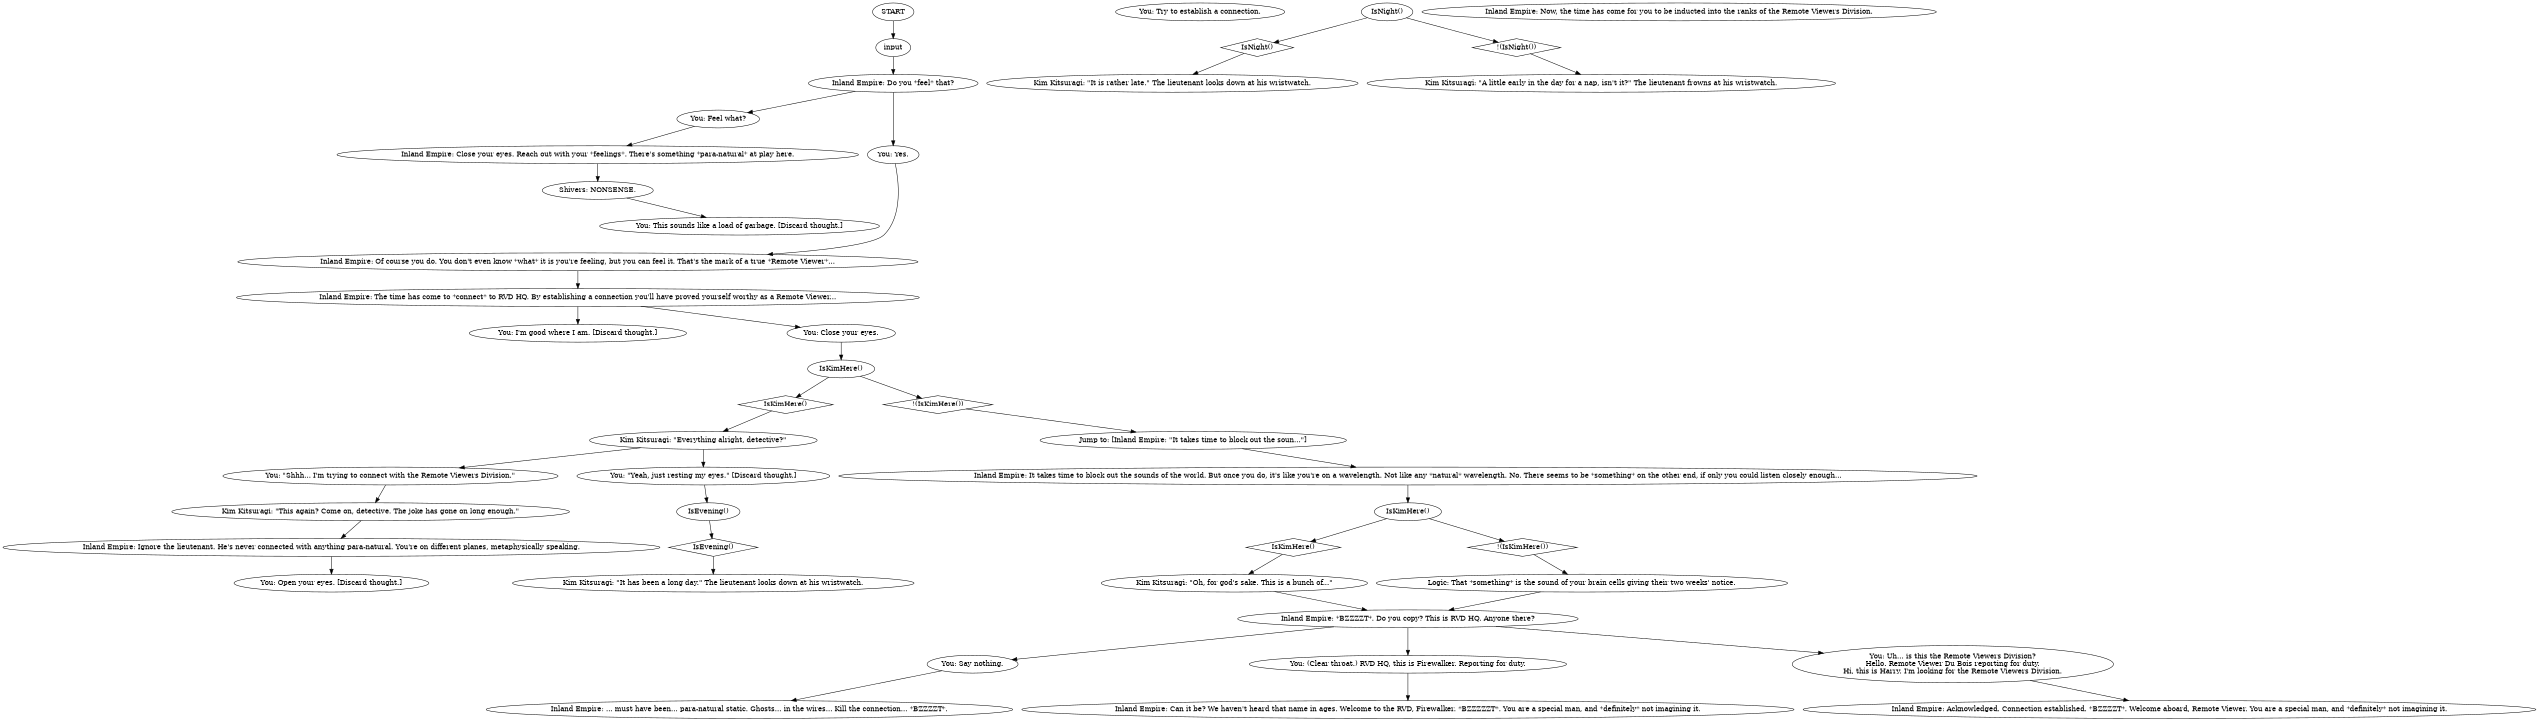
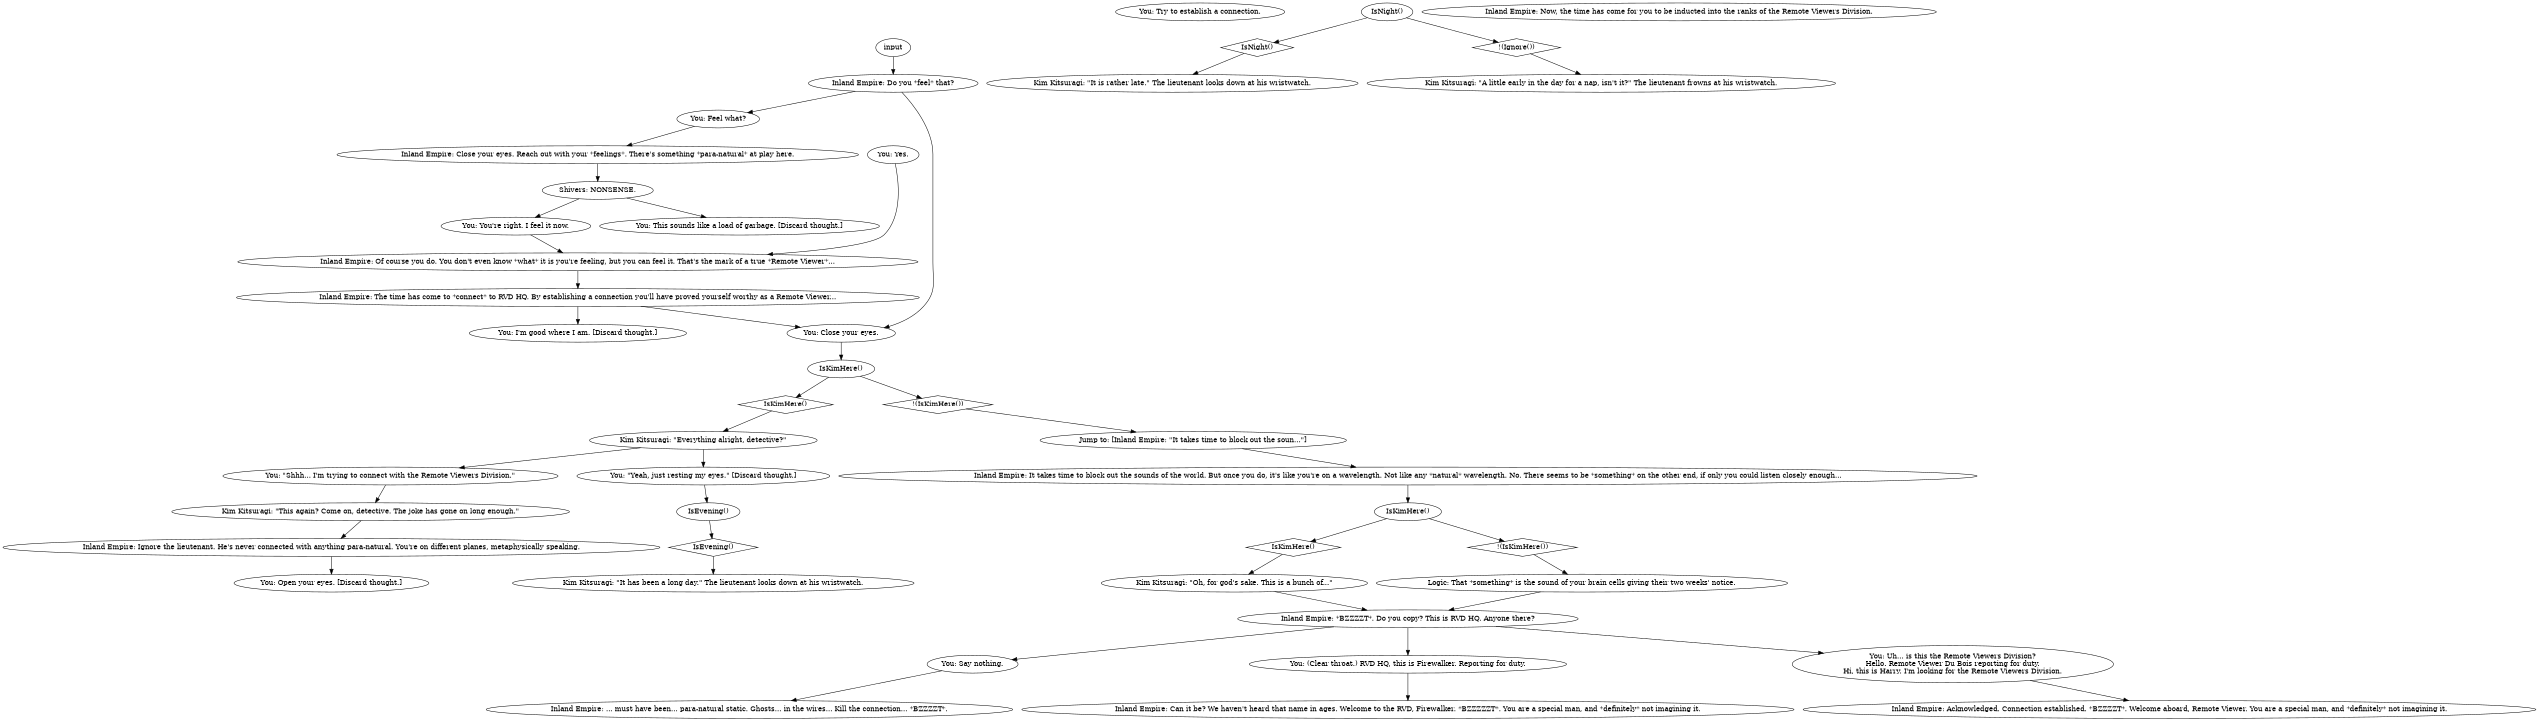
(893, 12) -> none
(1517, 48) -> (1517, 48)
(893, 116) -> (933, 216)
none -> (516, 226)
